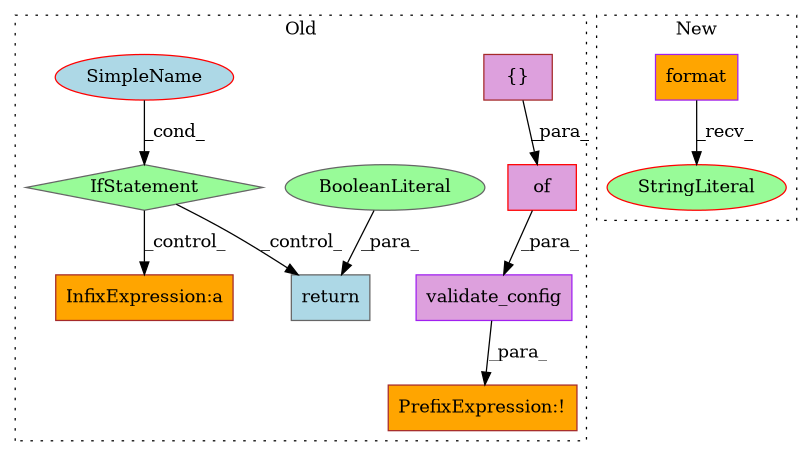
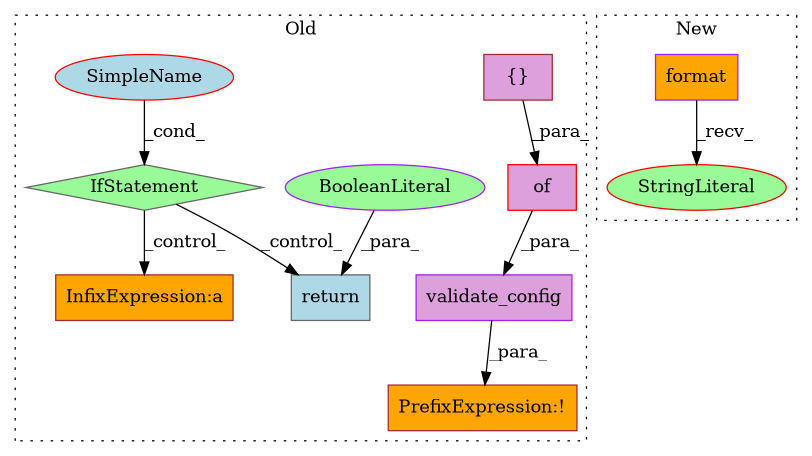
(385, 187) -> (385, 187)
